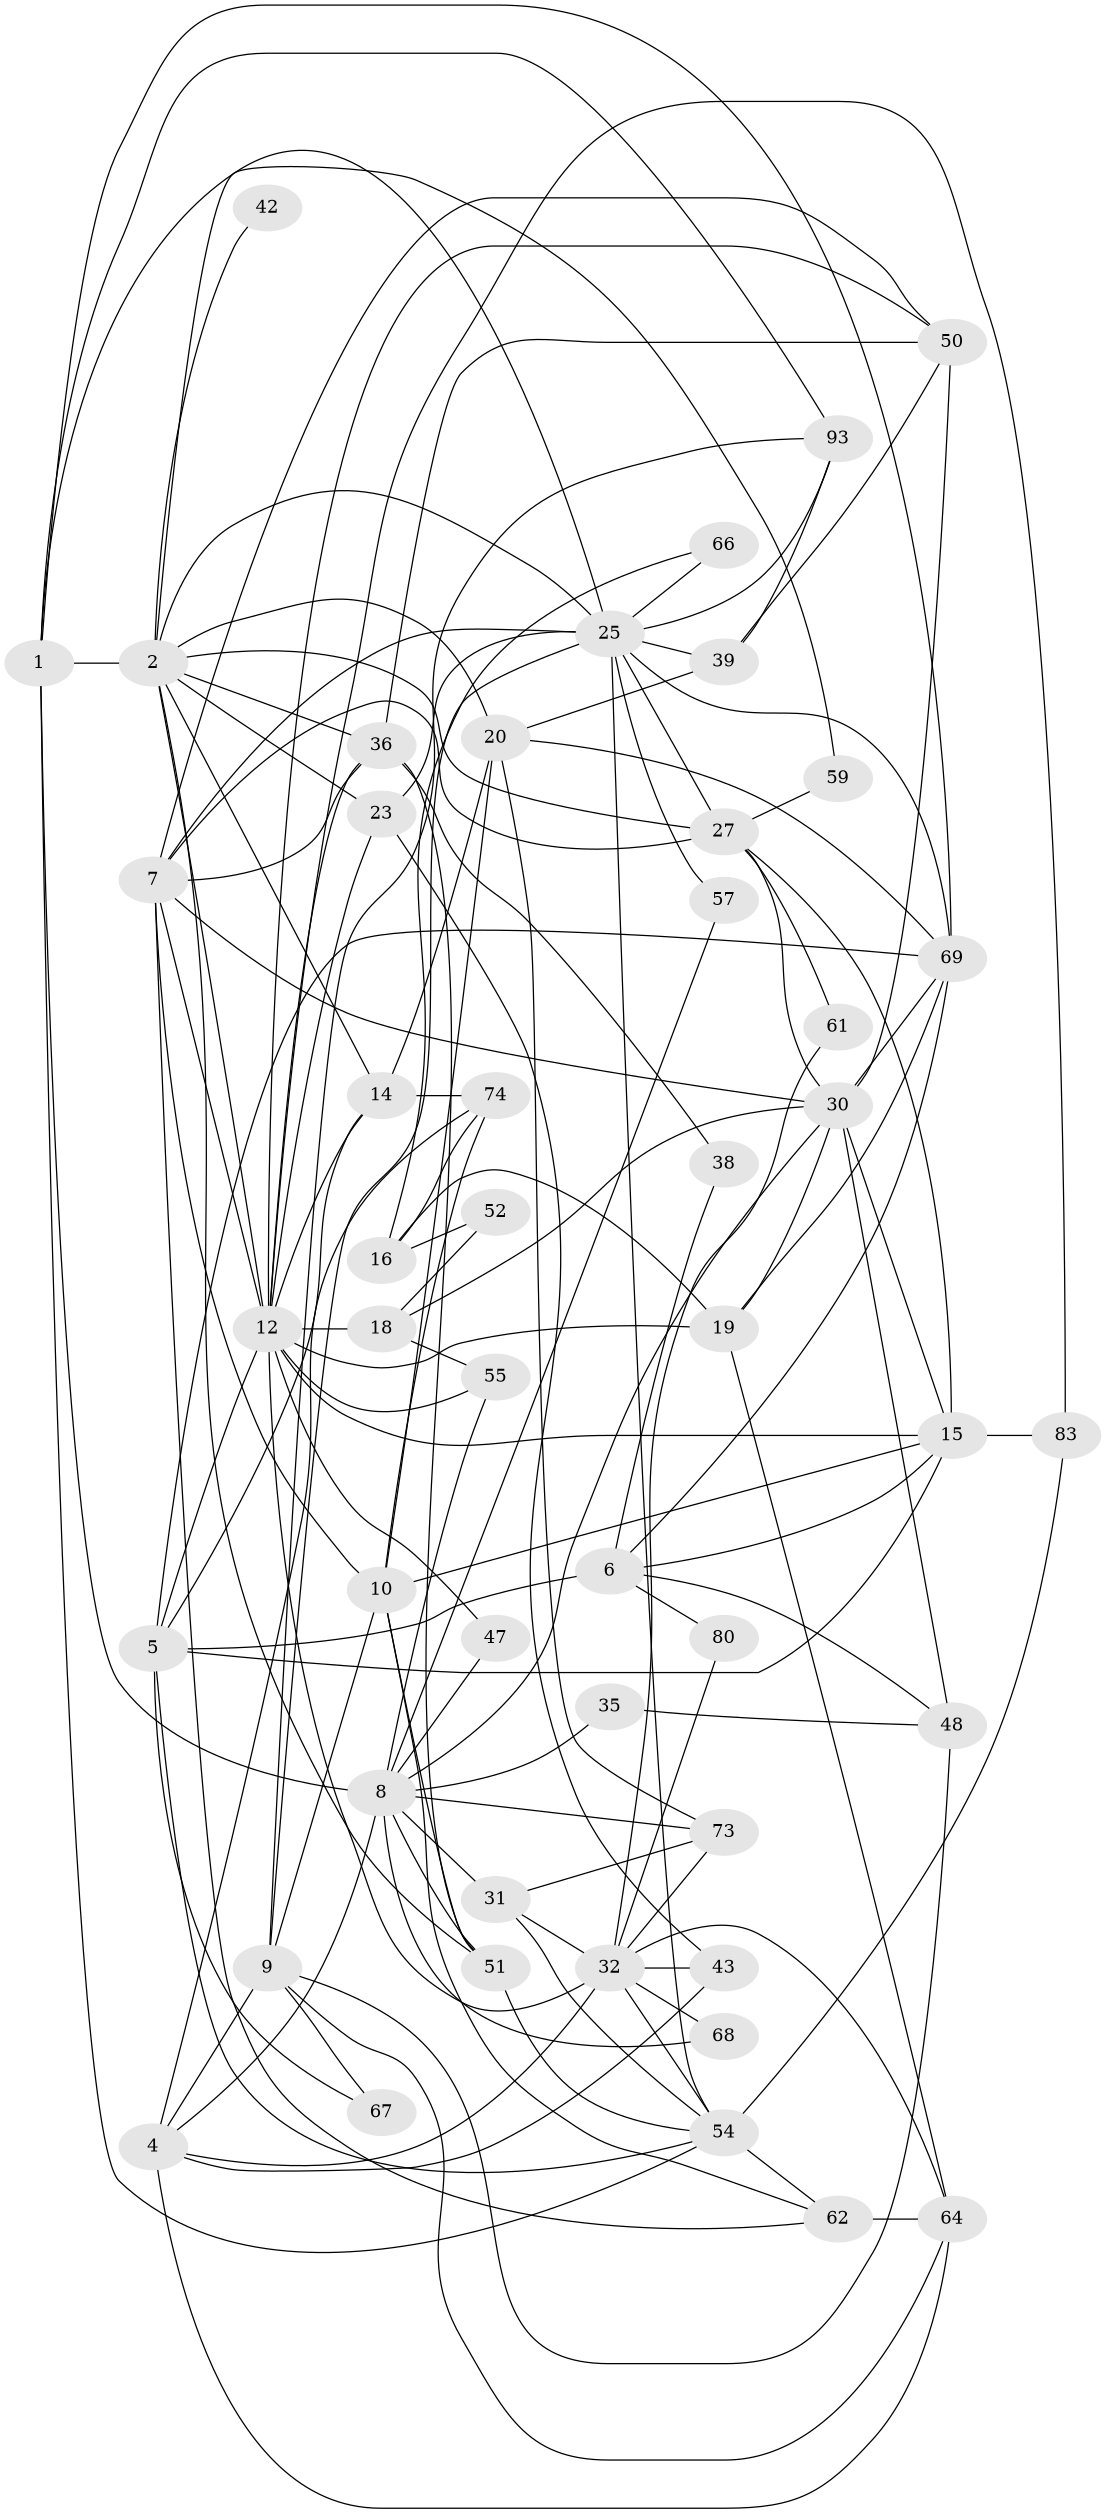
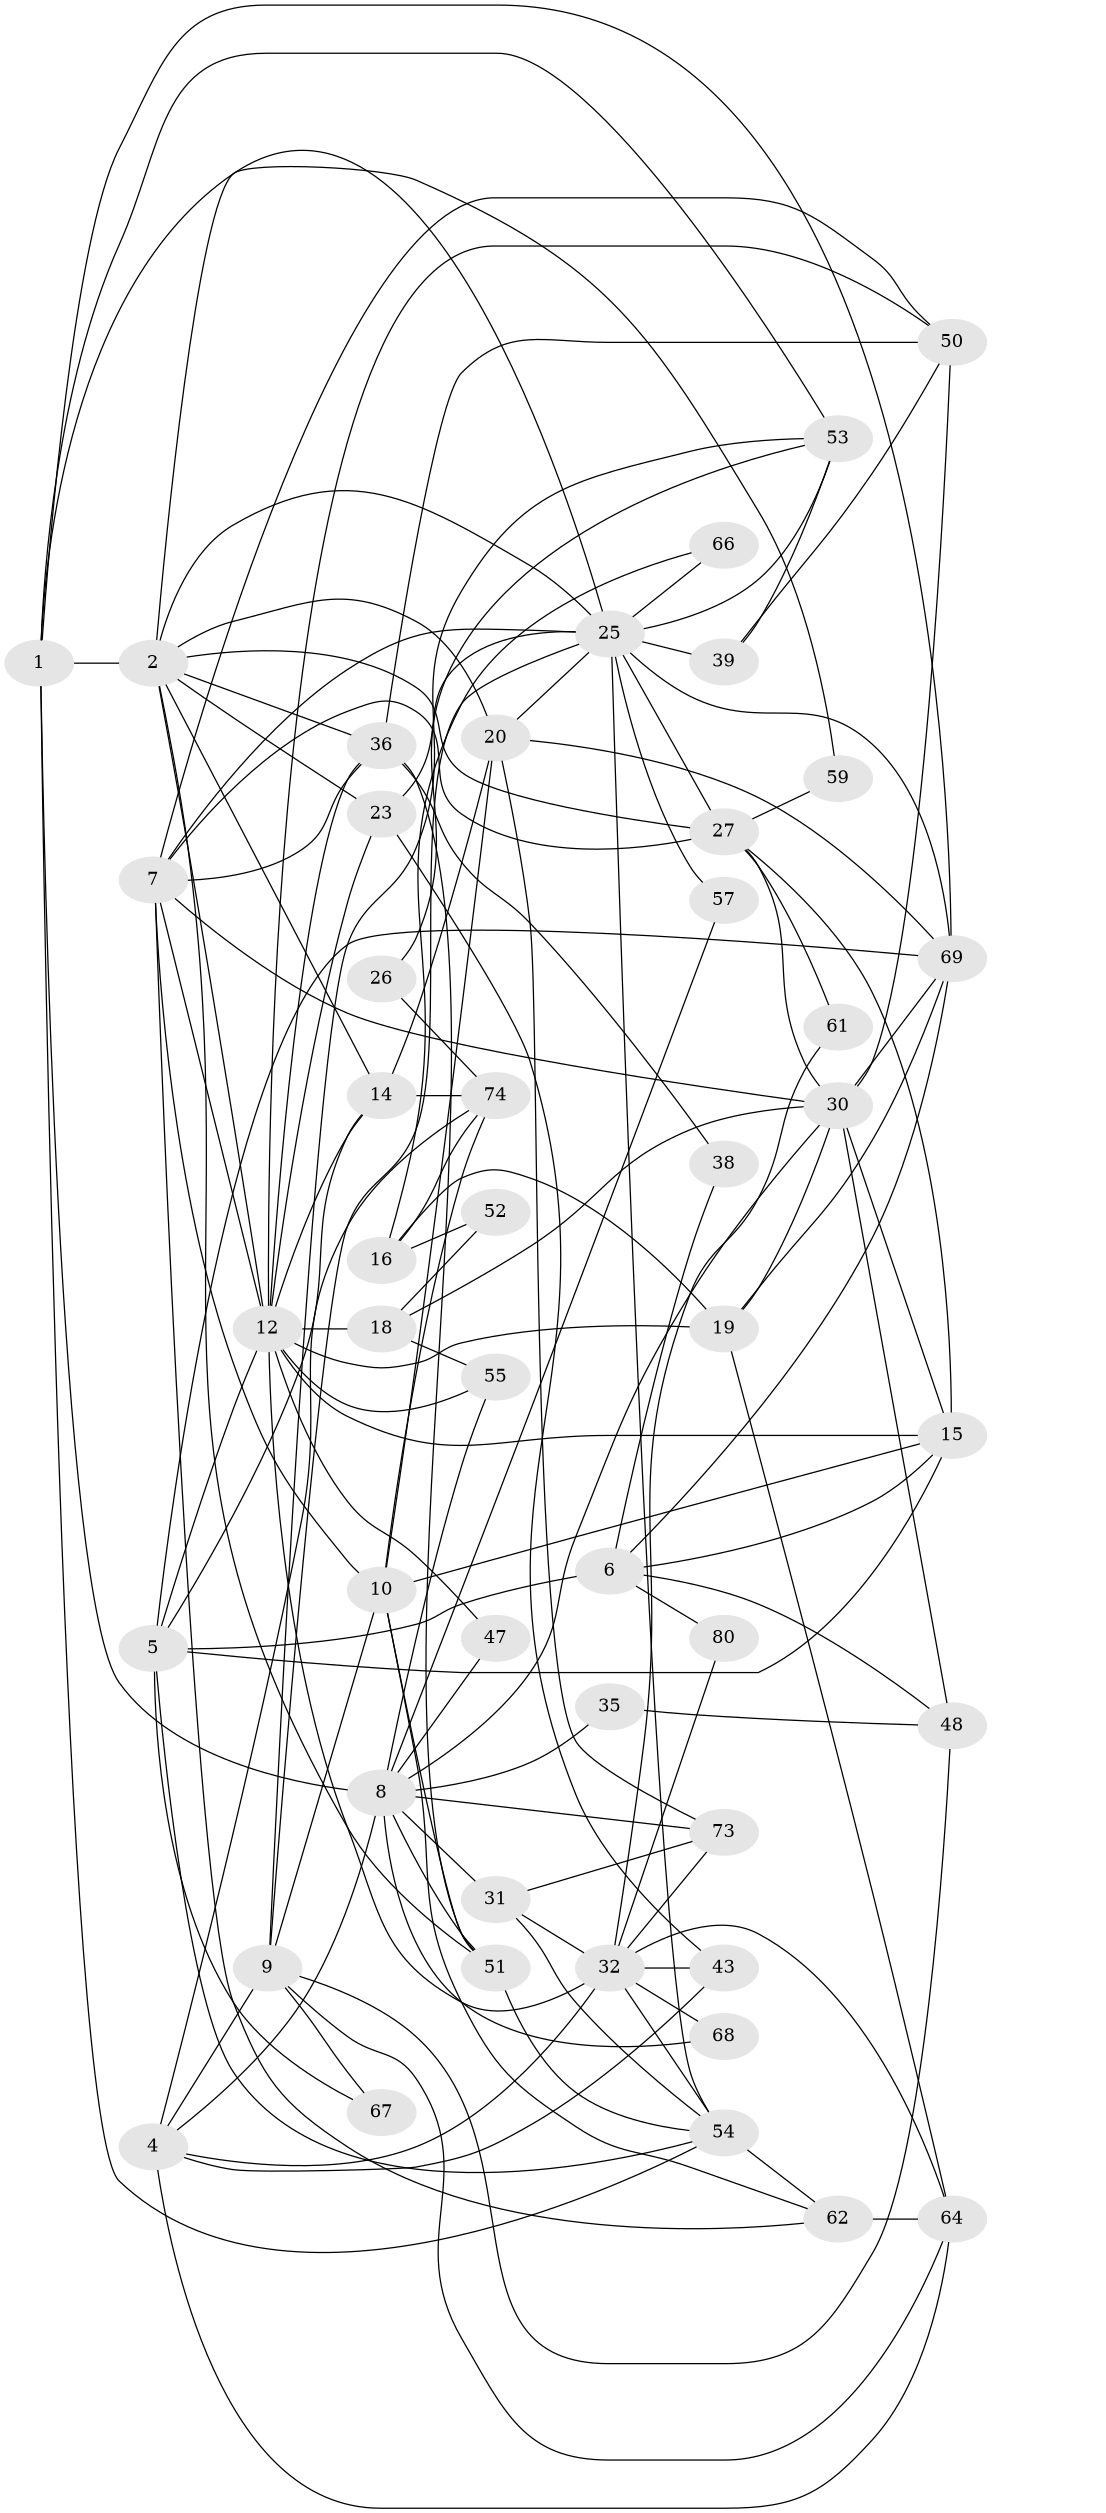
(268, 208) -> none
(838, 439) -> (838, 439)
(602, 703) -> (553, 686)
none -> (382, 979)
(1066, 1435) -> none
